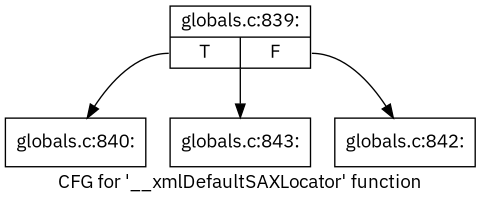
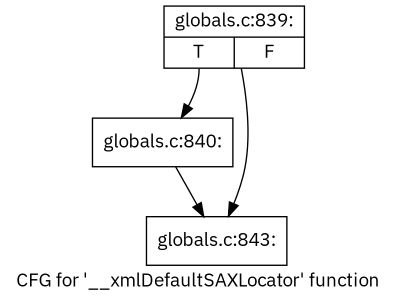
(405, 142) -> none
none -> (186, 186)
